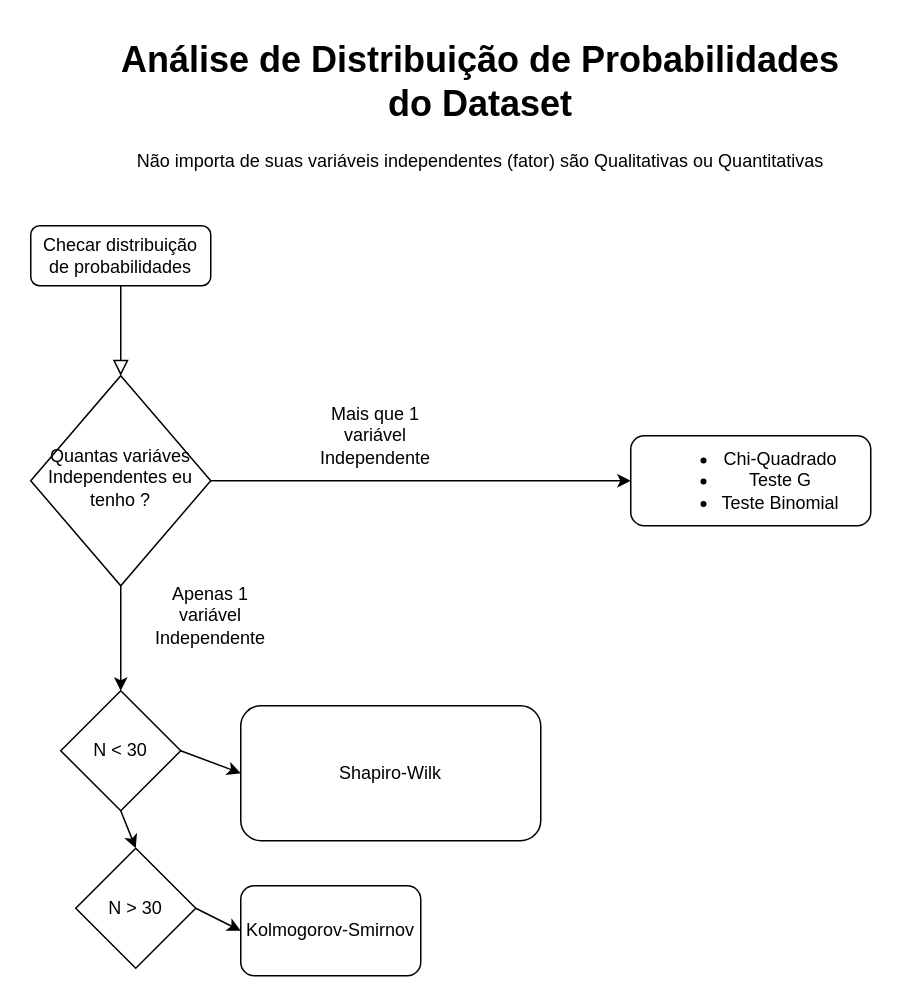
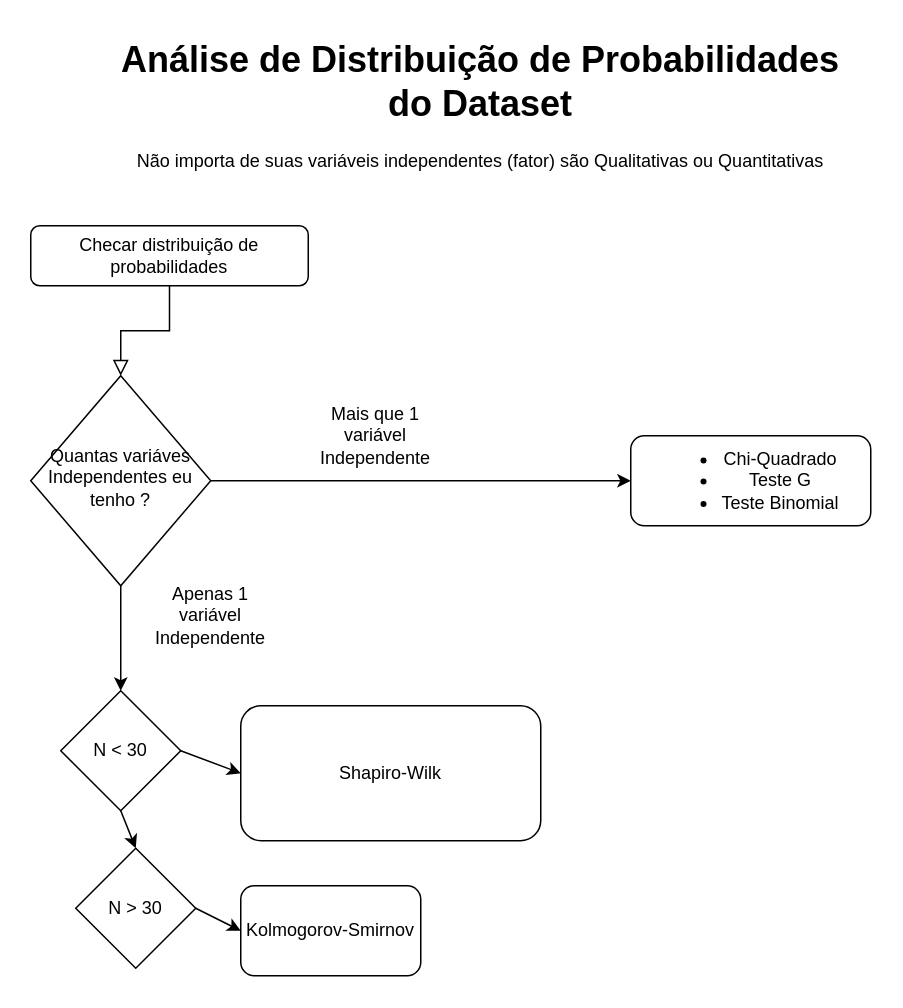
(121, 256) -> (170, 256)
